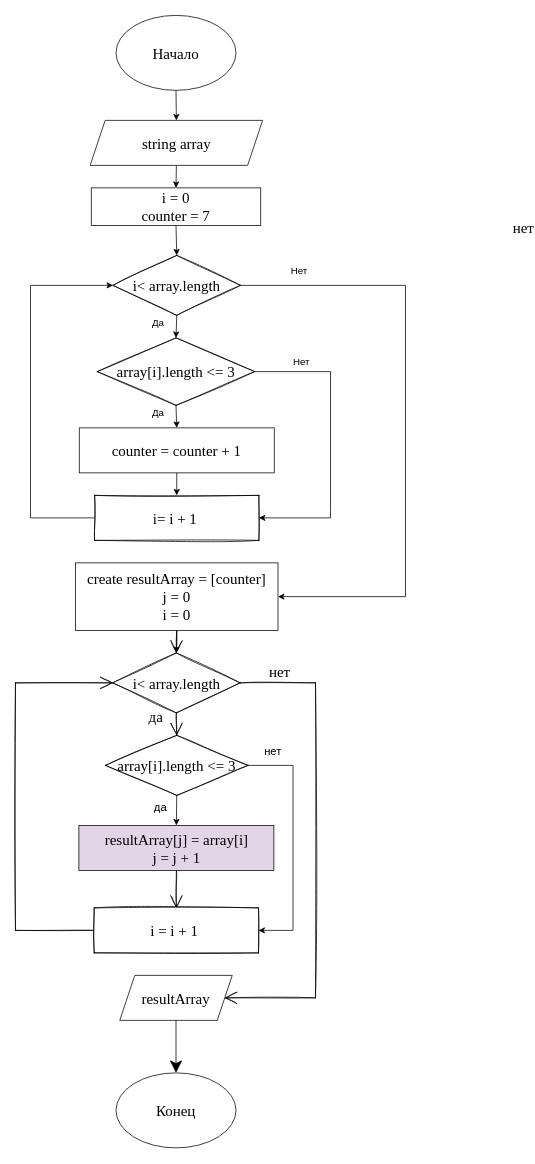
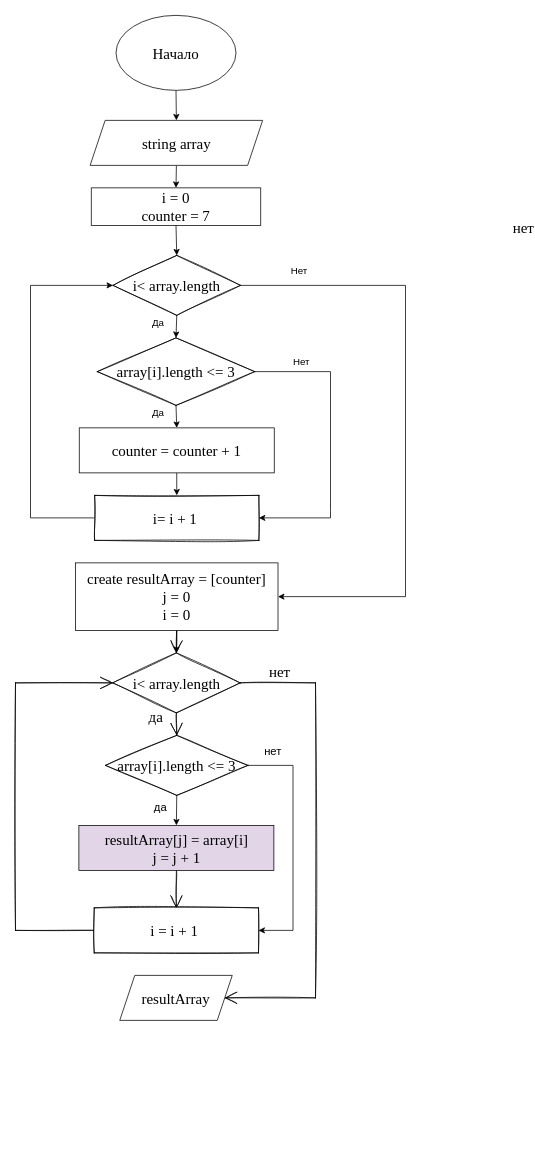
(176, 1062) -> none
(176, 1110) -> none
